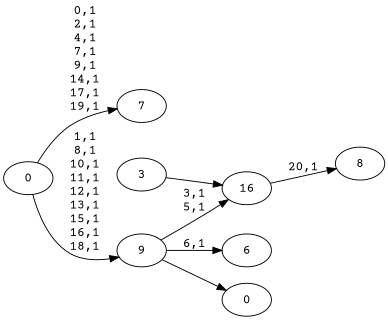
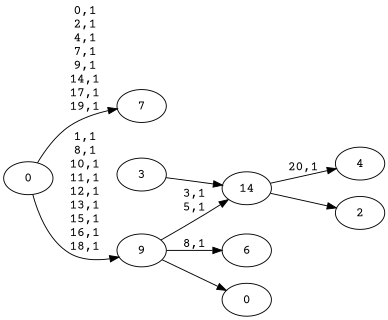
(360, 164) -> (360, 164)
(247, 188) -> (247, 188)
none -> (360, 213)
(194, 244) -> (194, 244)
